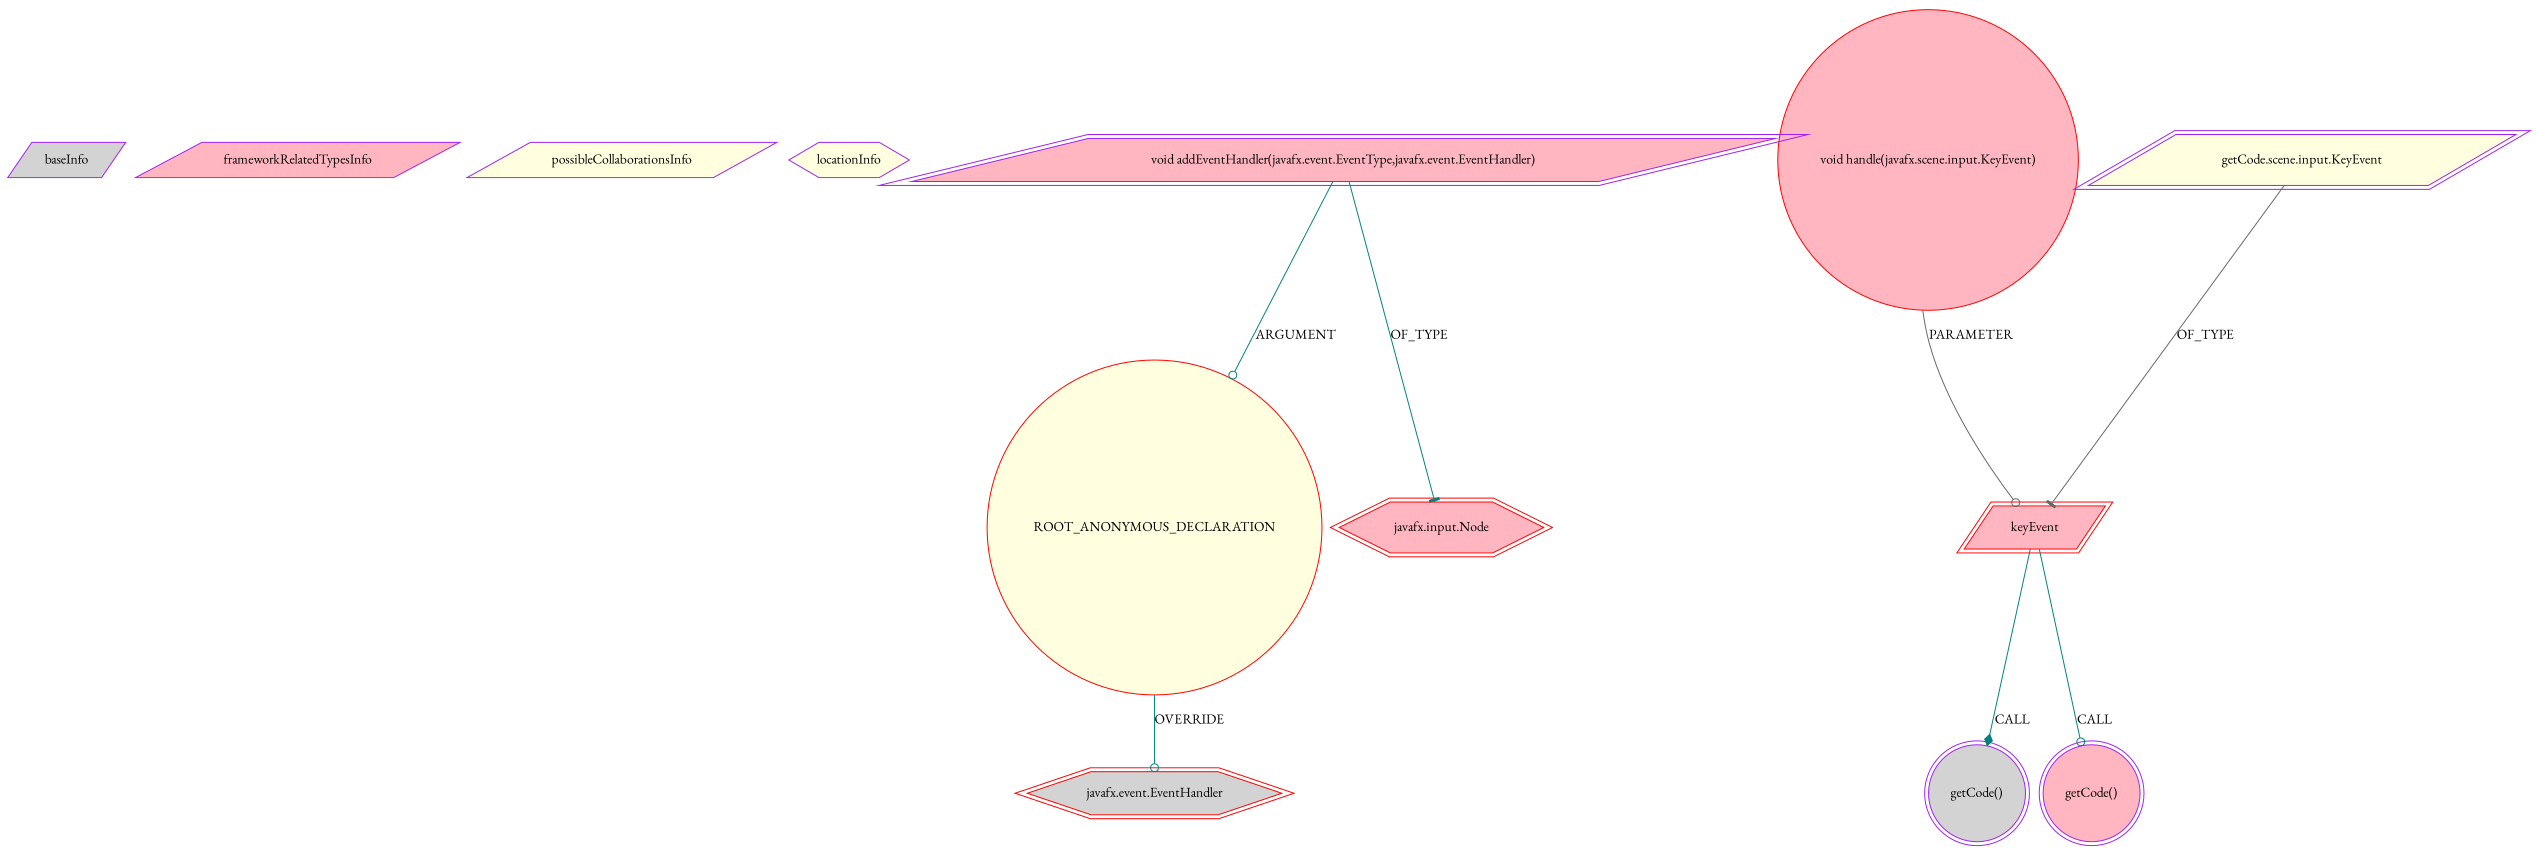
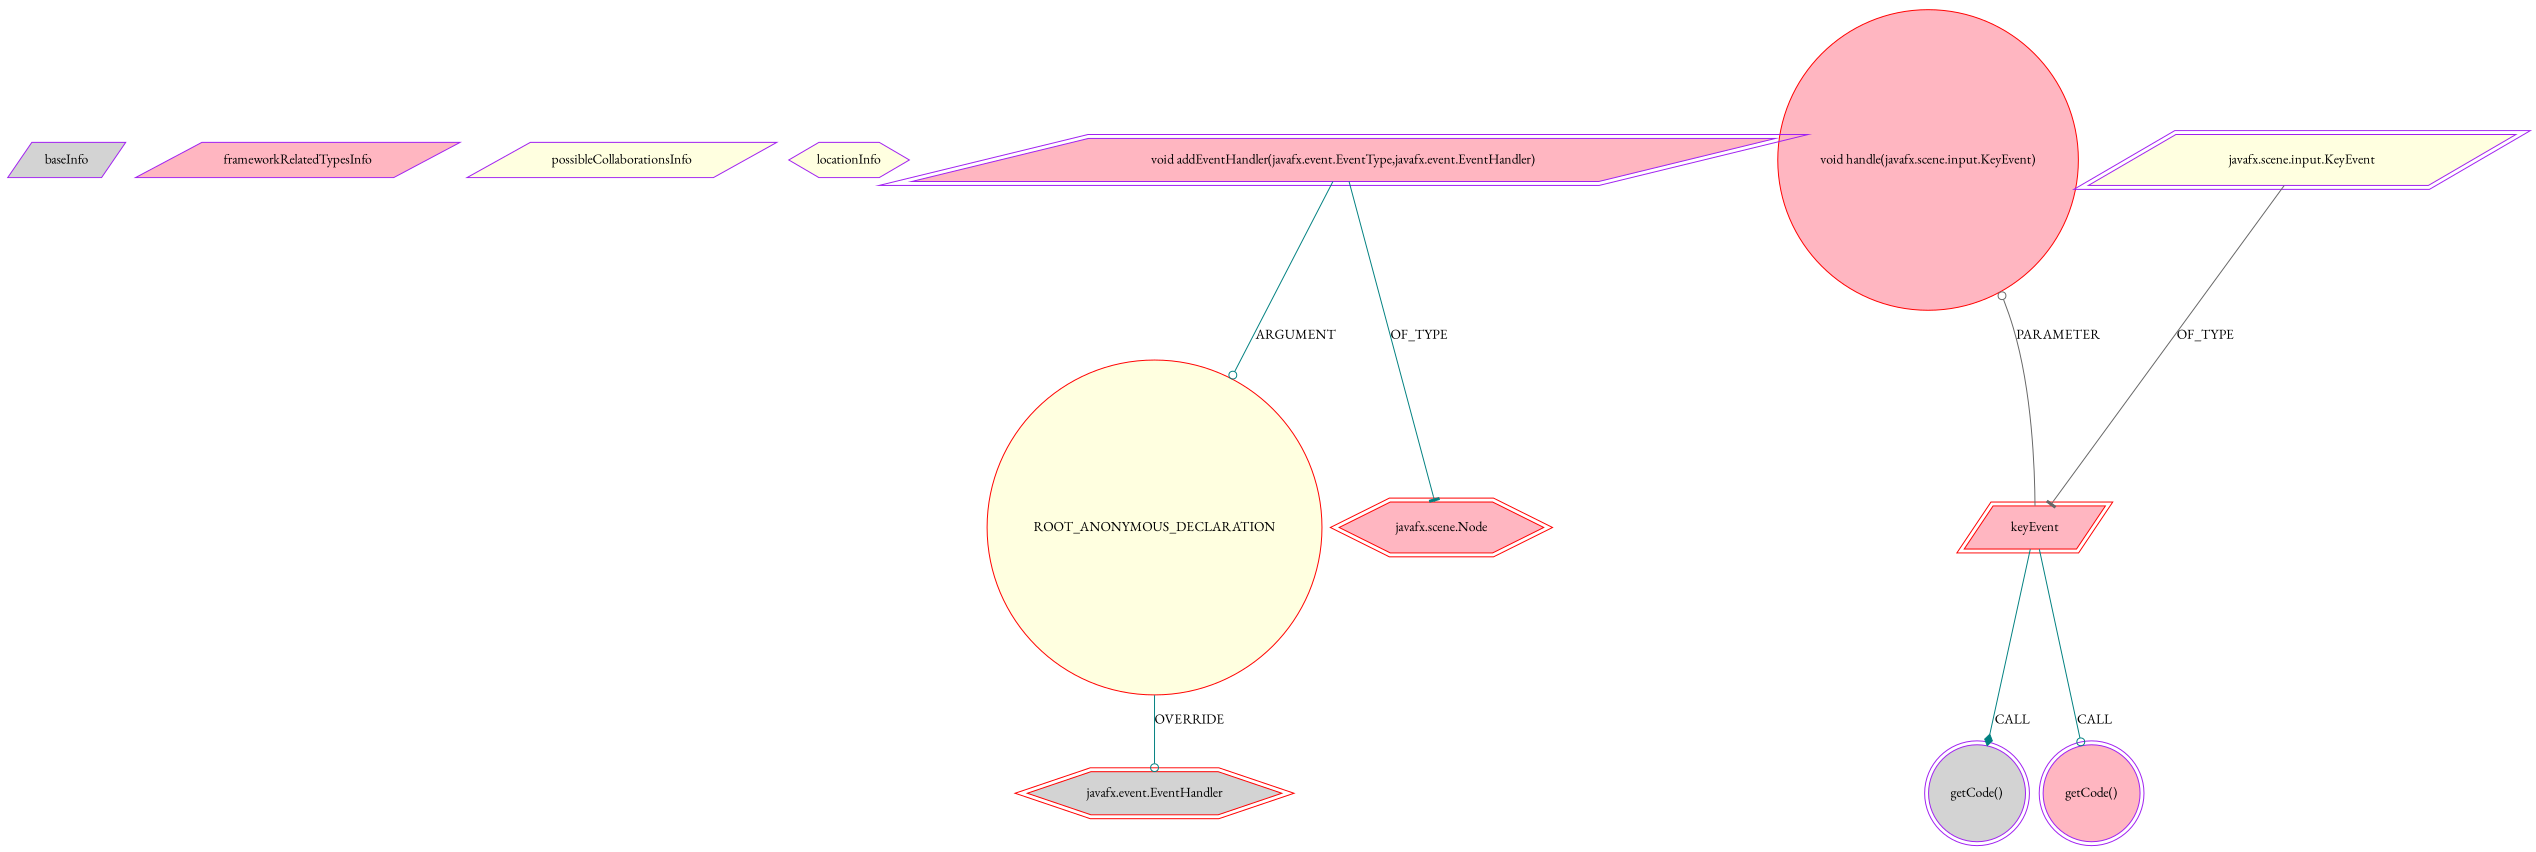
(2302, 160) -> (2302, 160)
(1956, 410) -> (2028, 401)
(1441, 527) -> (1441, 527)
